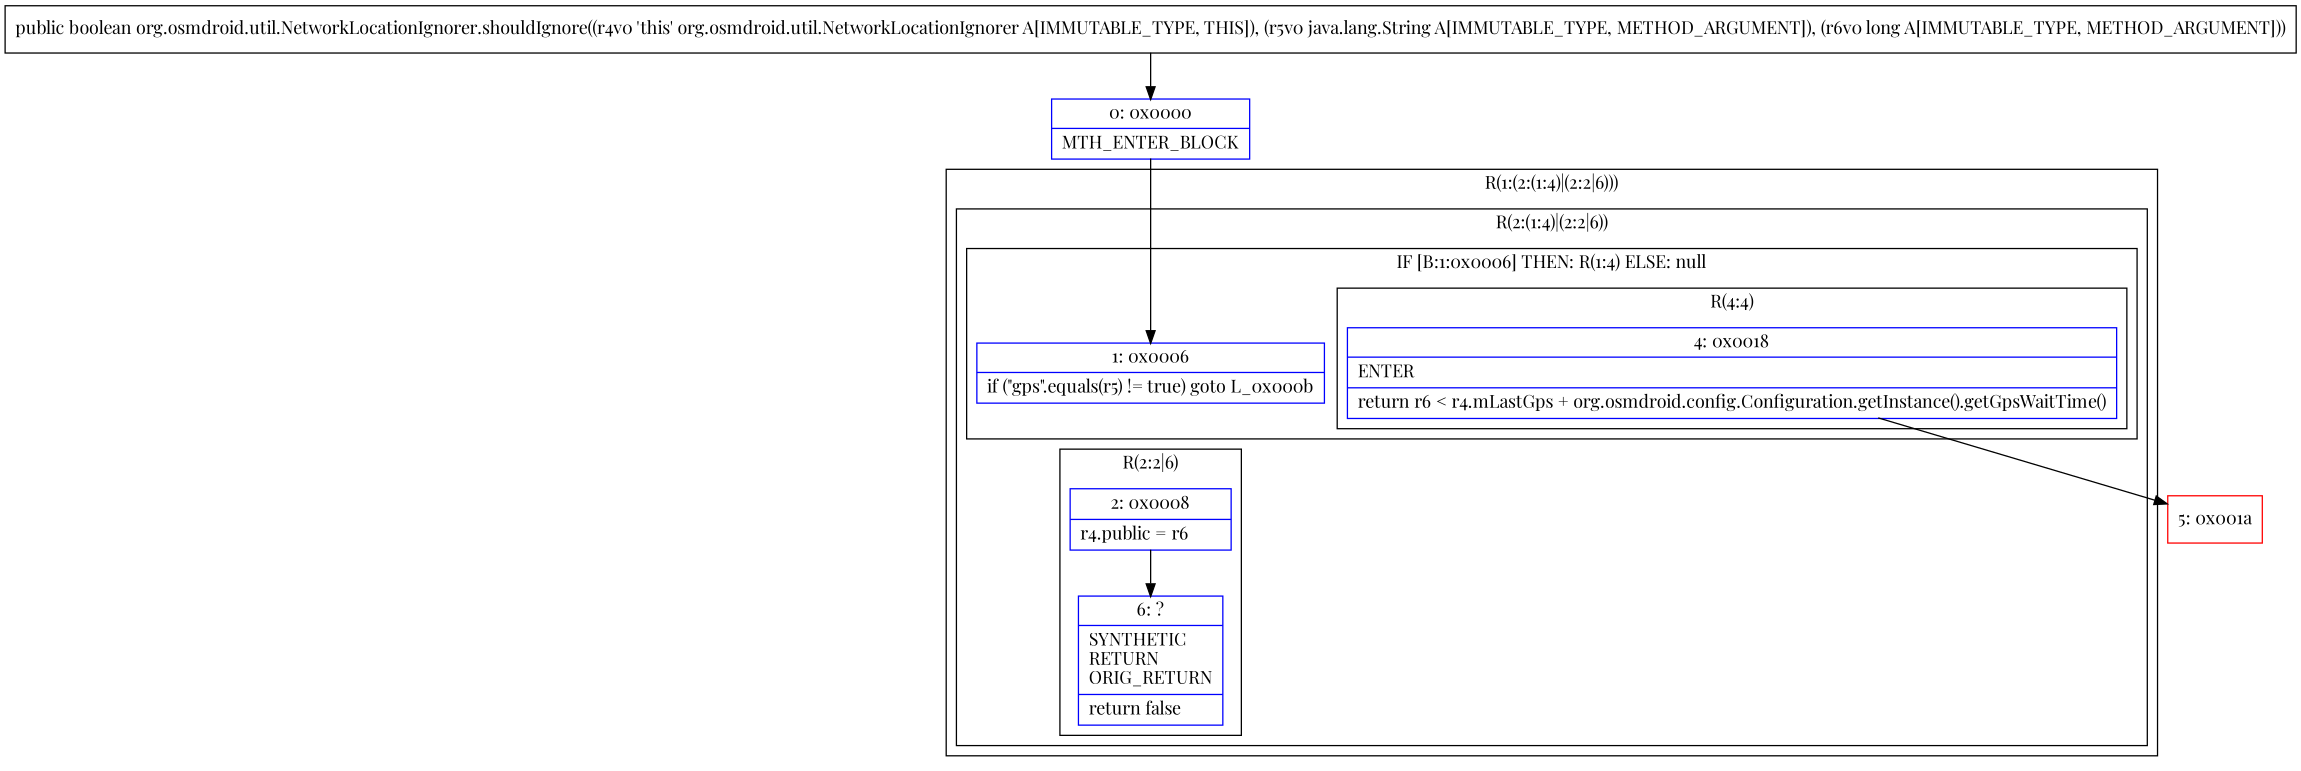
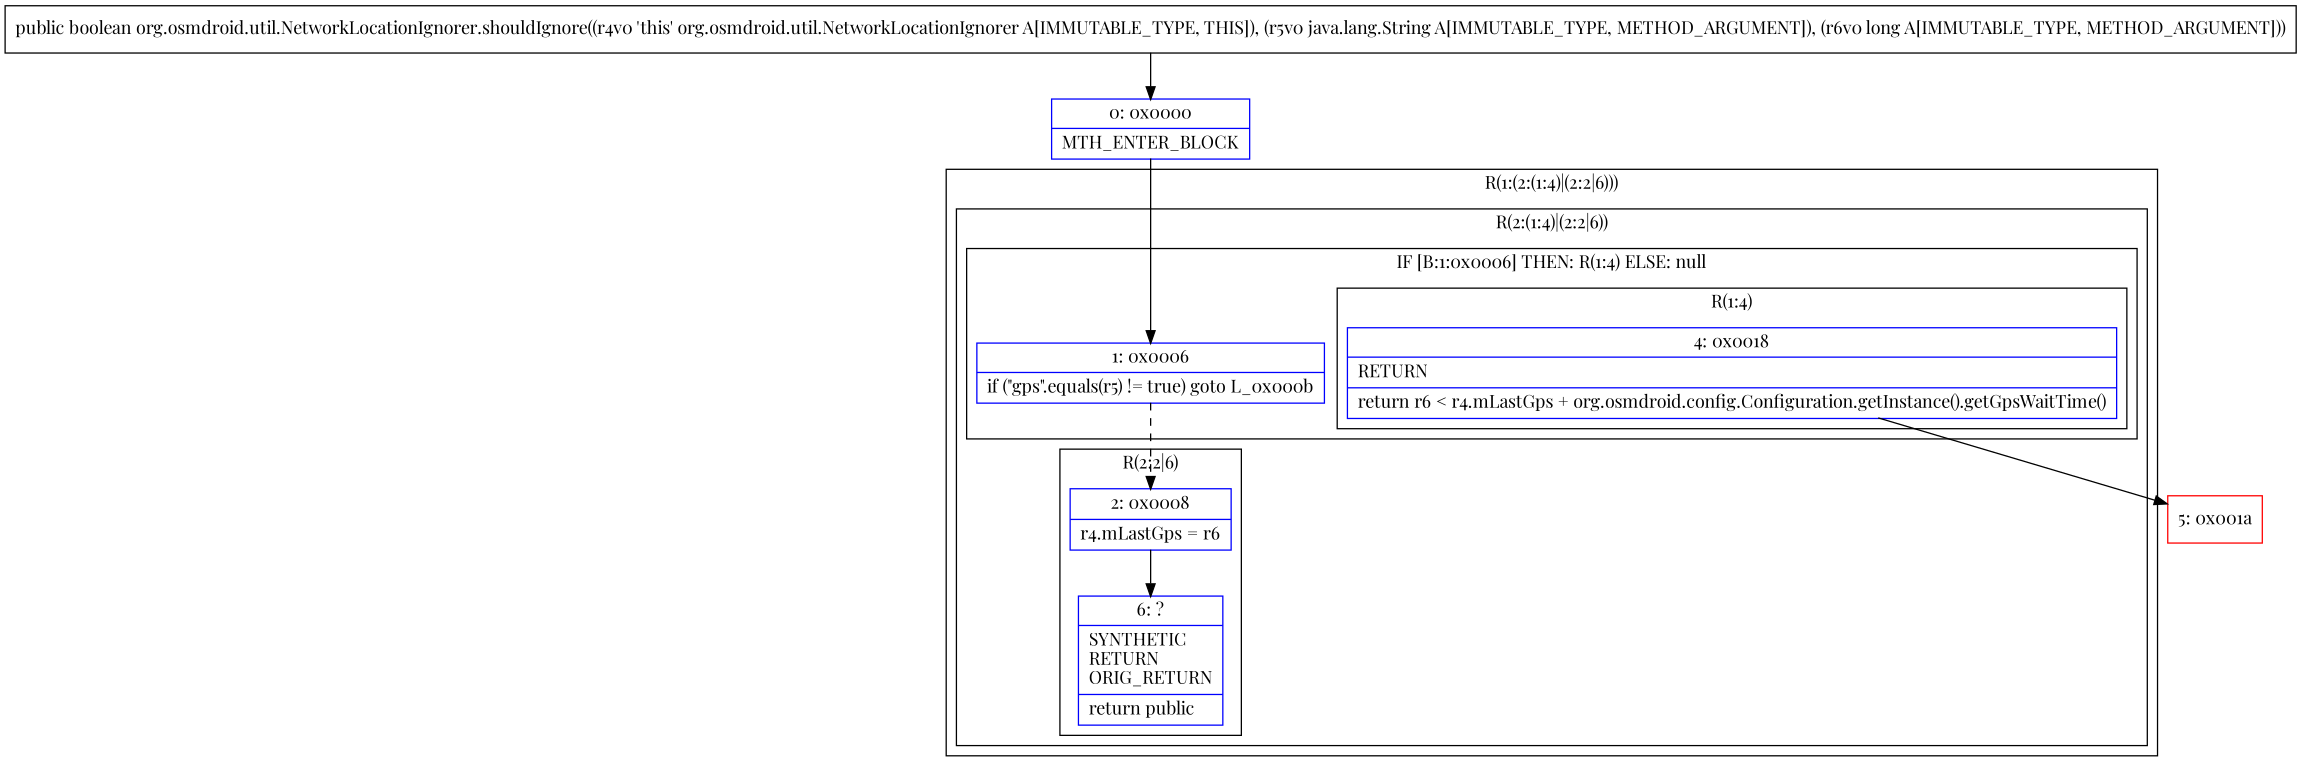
(1732, 303) -> (1732, 303)
(1386, 372) -> (1393, 372)
none -> (1151, 430)
(1135, 534) -> (1151, 534)
(1135, 709) -> (1142, 709)
